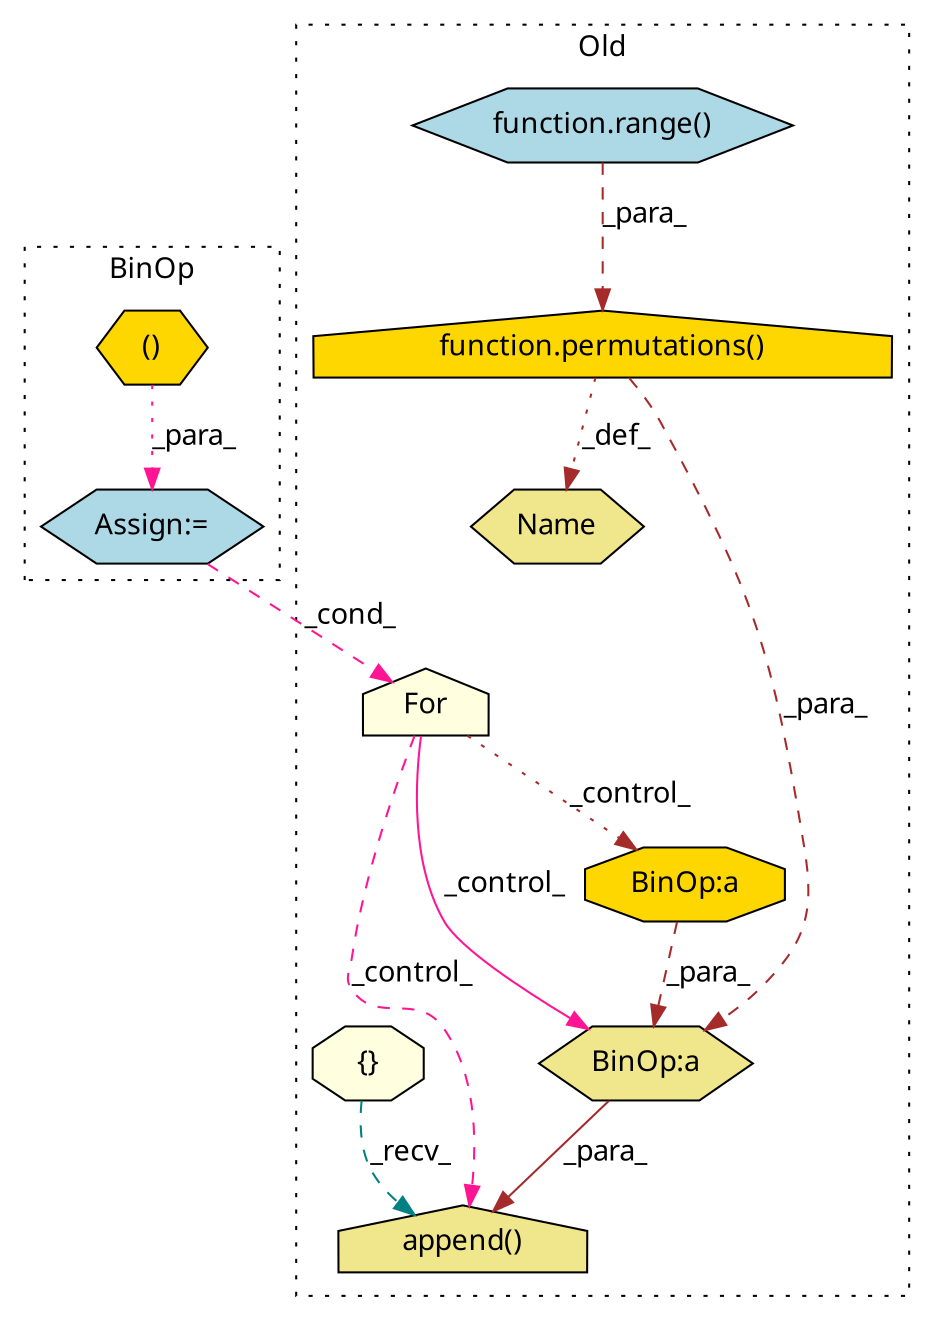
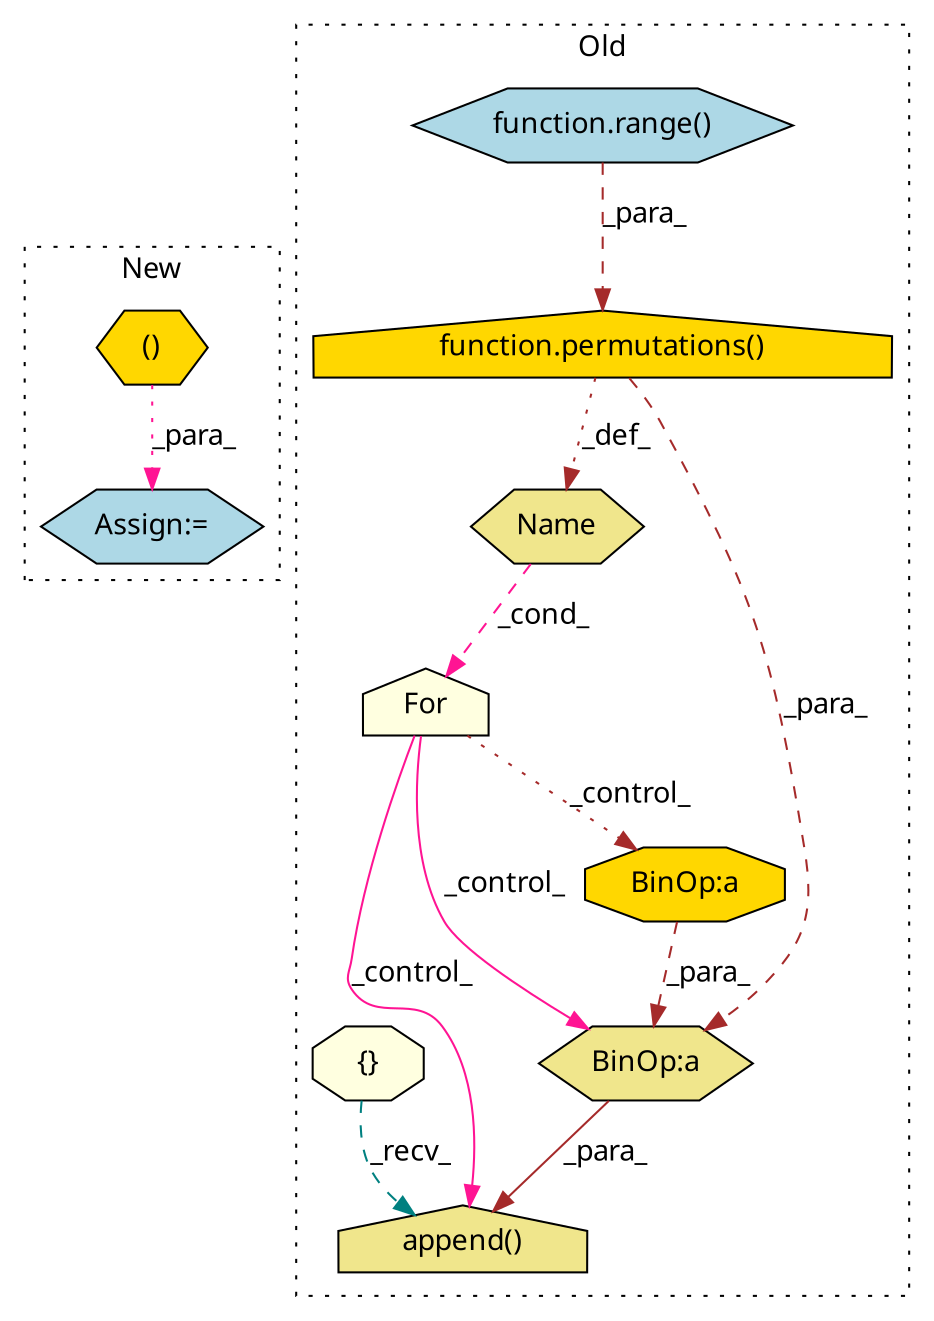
(152, 270) -> (152, 270)
(283, 612) -> (495, 612)
(353, 991) -> (353, 991)
